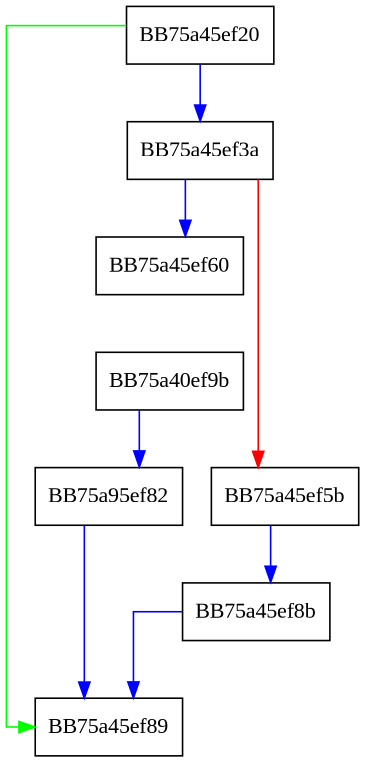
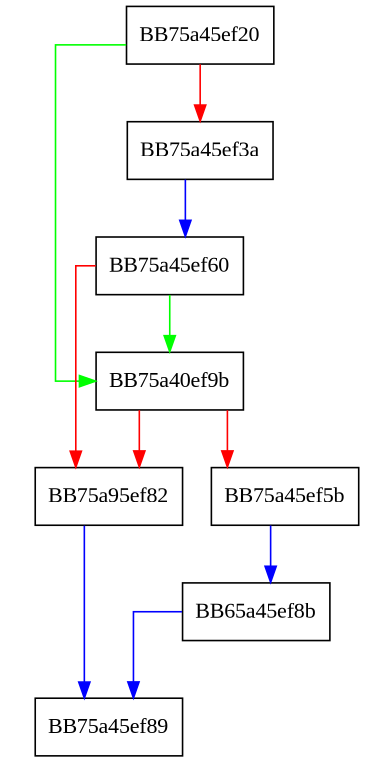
(200, 85) -> (200, 85)
none -> (170, 315)
(258, 315) -> (227, 431)
(6, 323) -> (56, 190)
none -> (76, 349)
(139, 431) -> (139, 431)
(256, 612) -> (256, 612)
